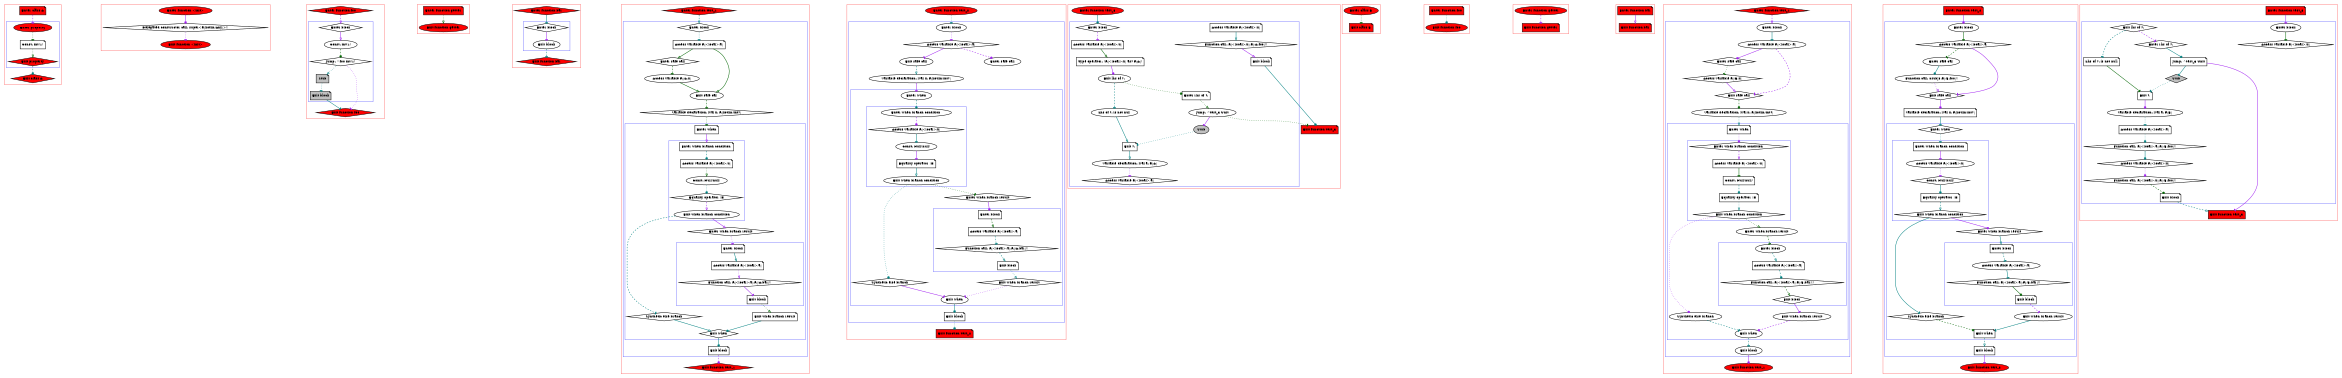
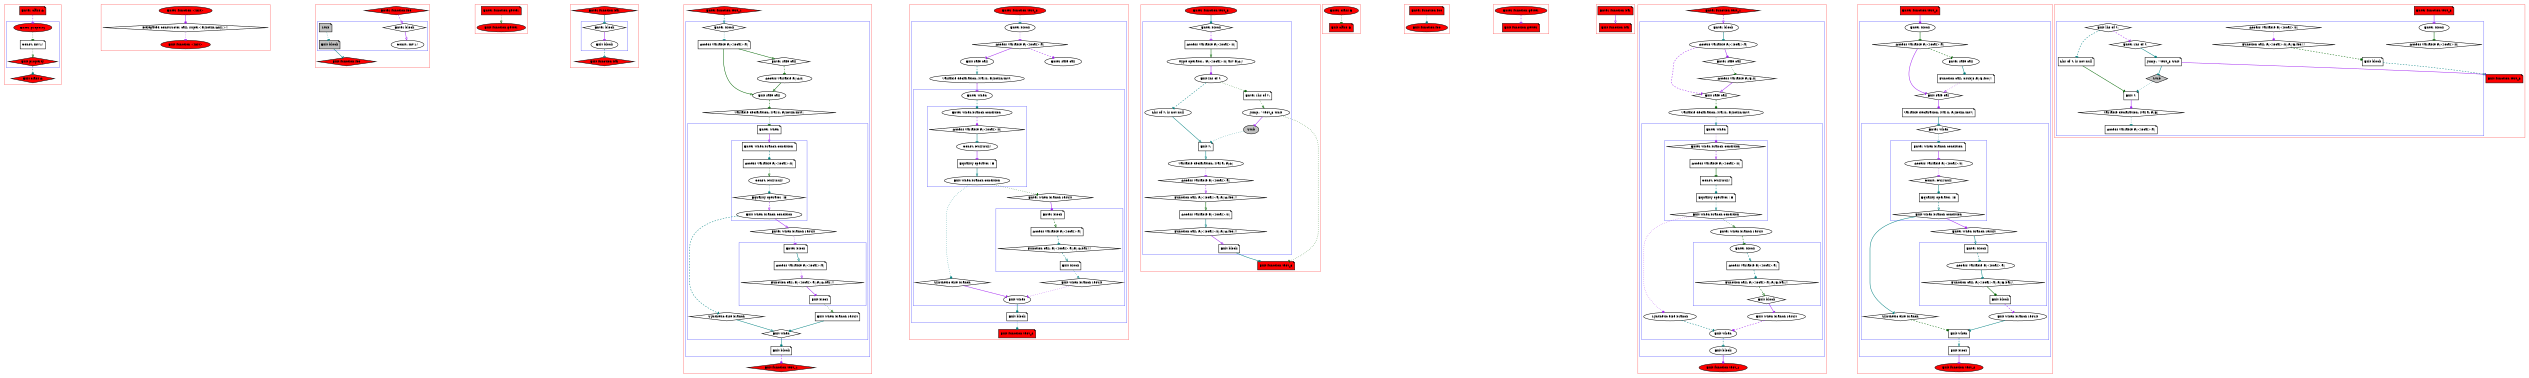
(341, 62) -> none
(1110, 62) -> (1211, 62)
(1932, 79) -> (1966, 79)
(2145, 113) -> (2131, 113)
(2145, 147) -> none
none -> (1206, 198)
